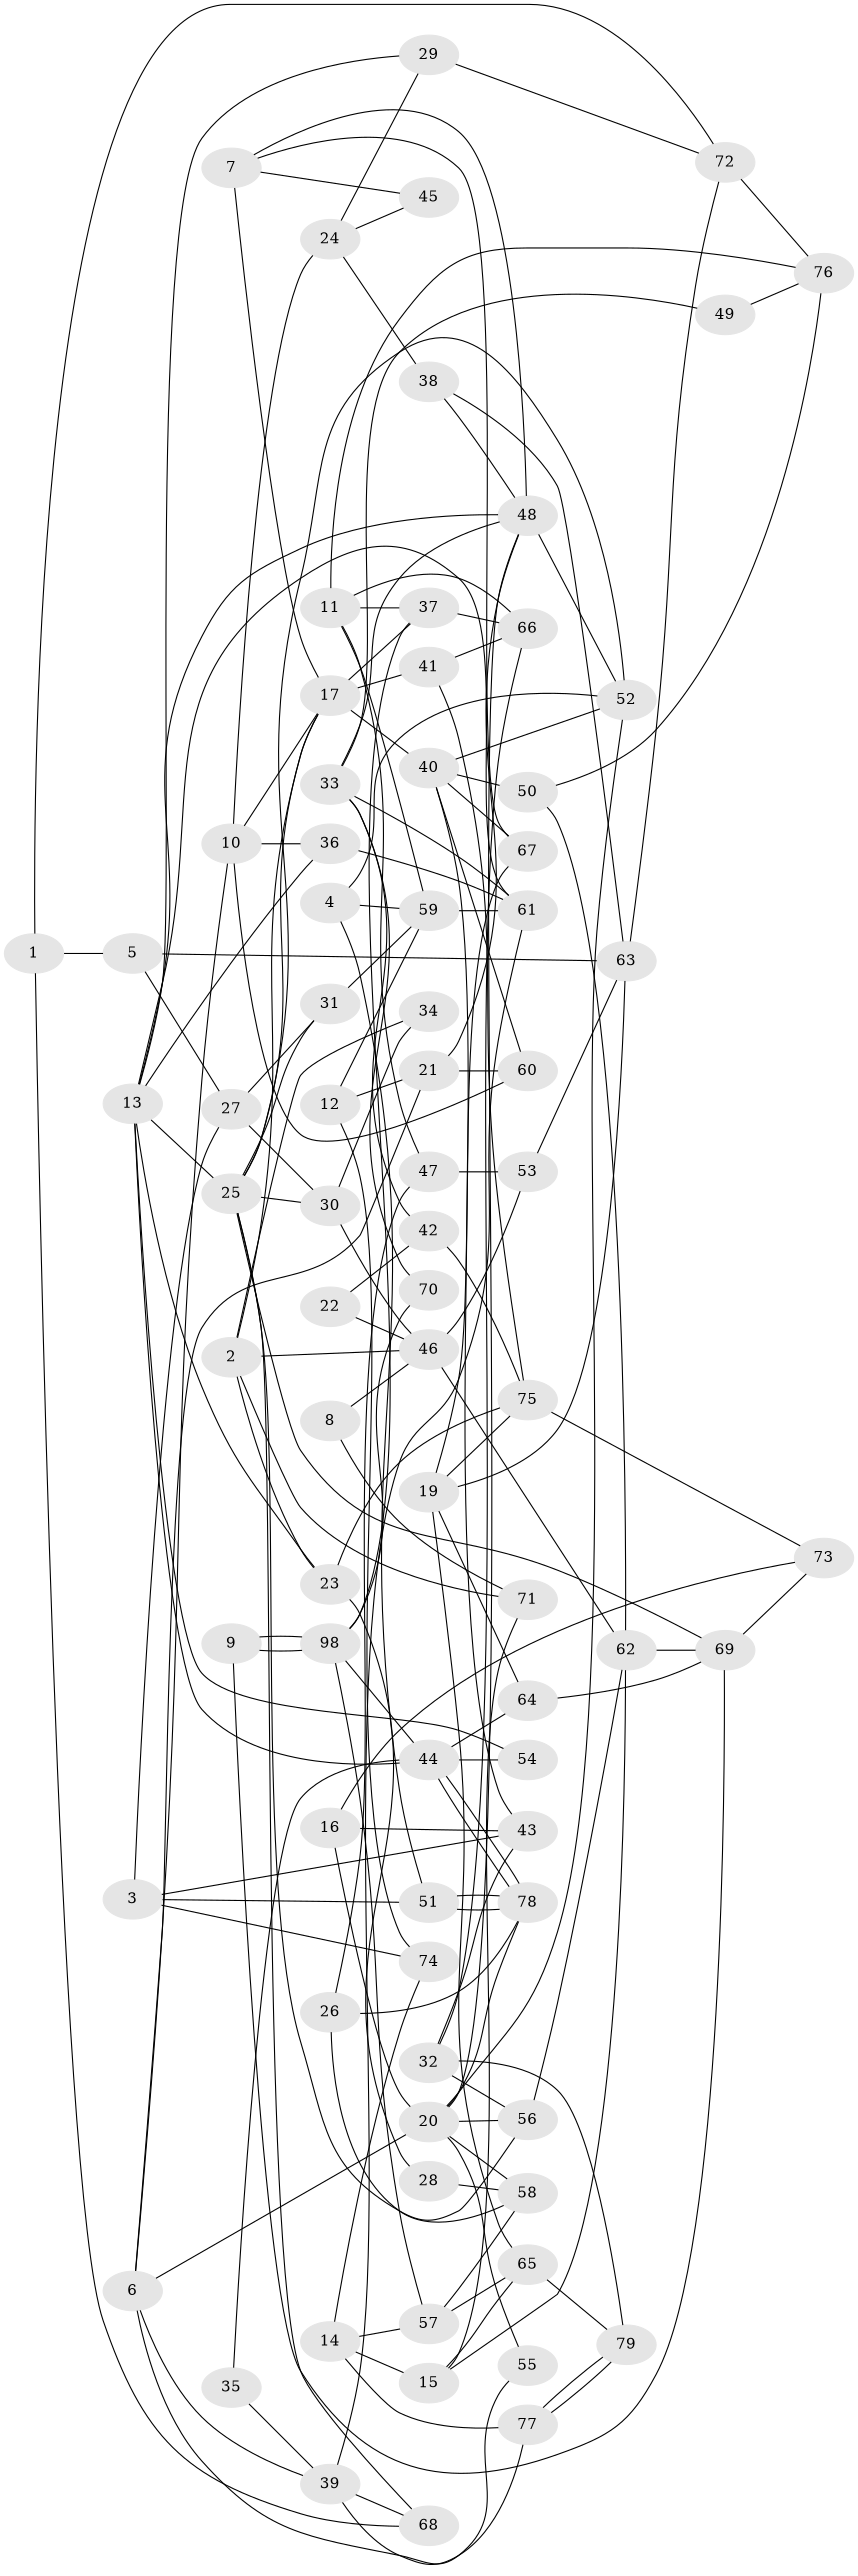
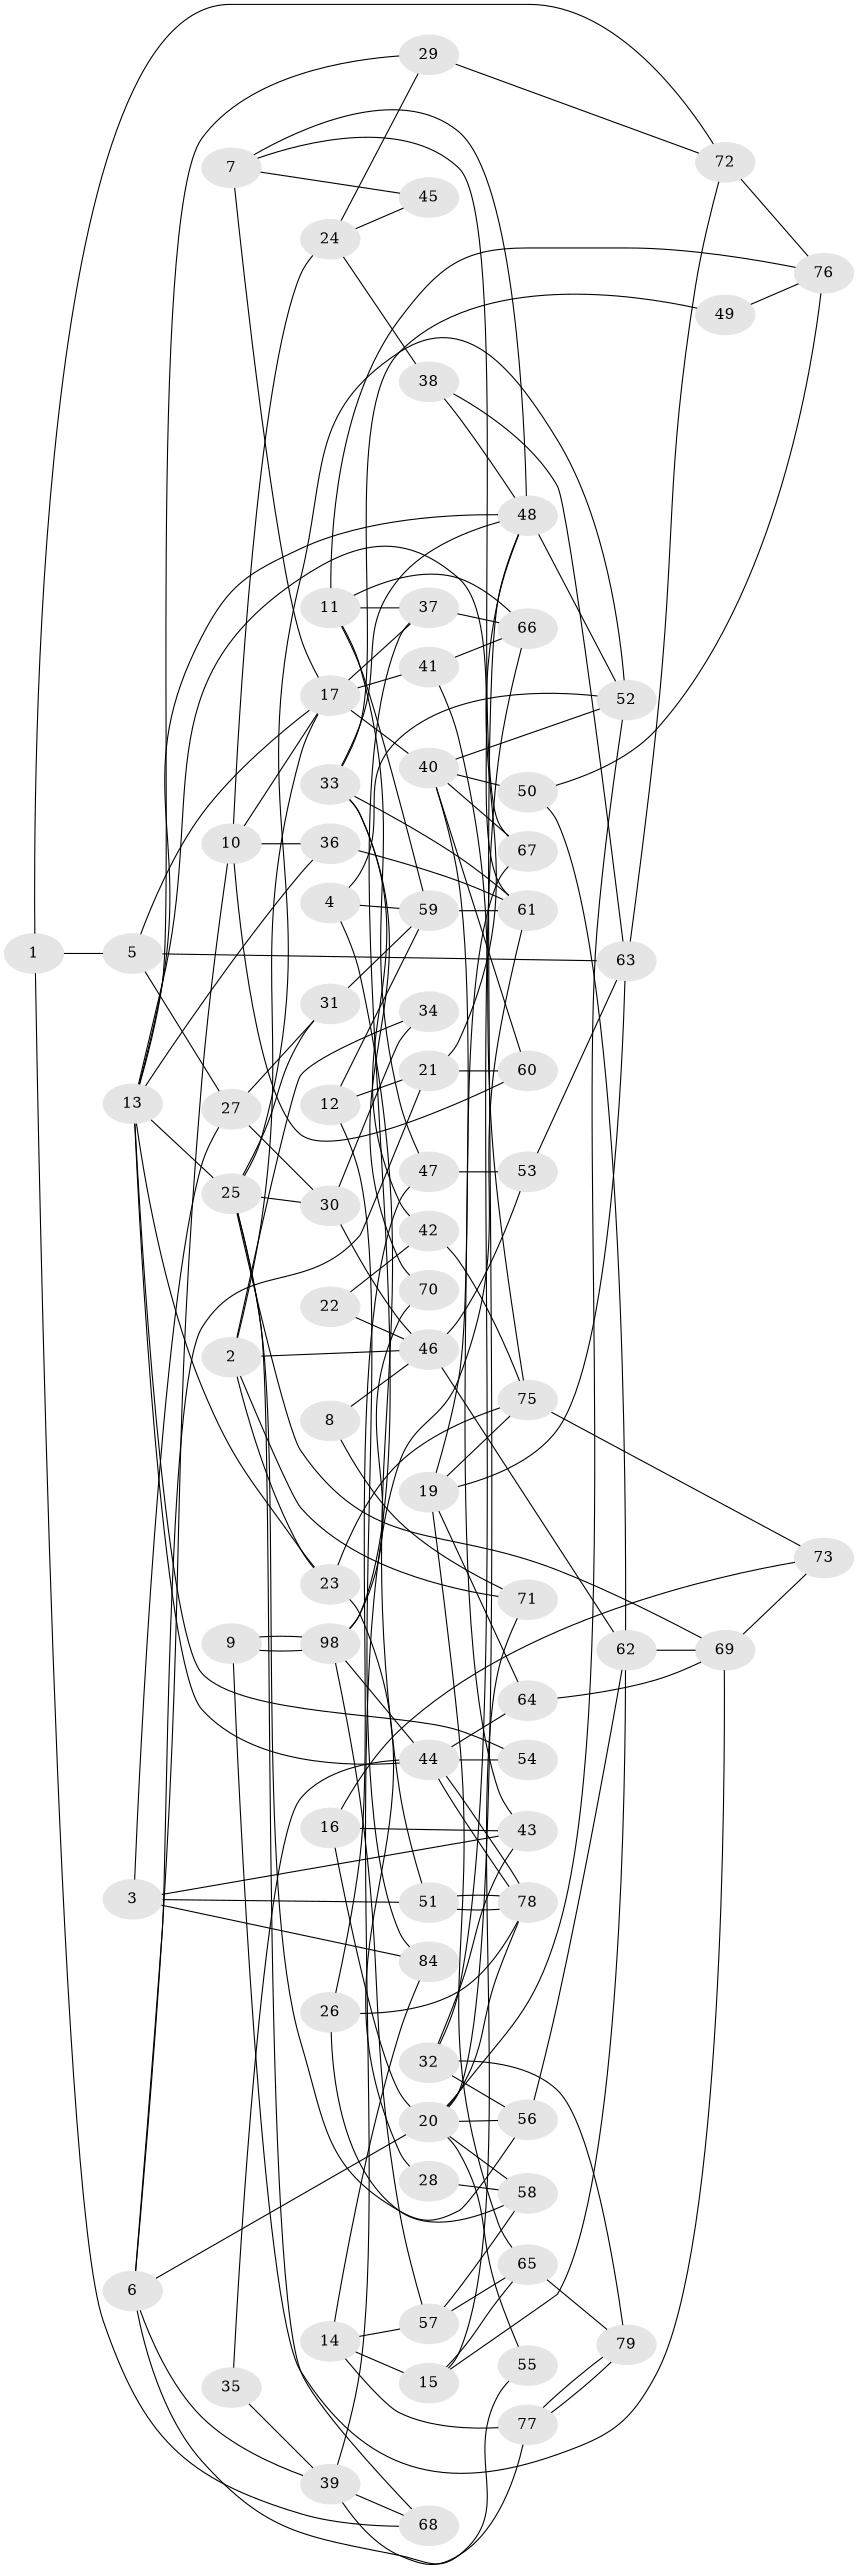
(281, 922) -> (206, 808)
(429, 1962) -> (429, 1962)
